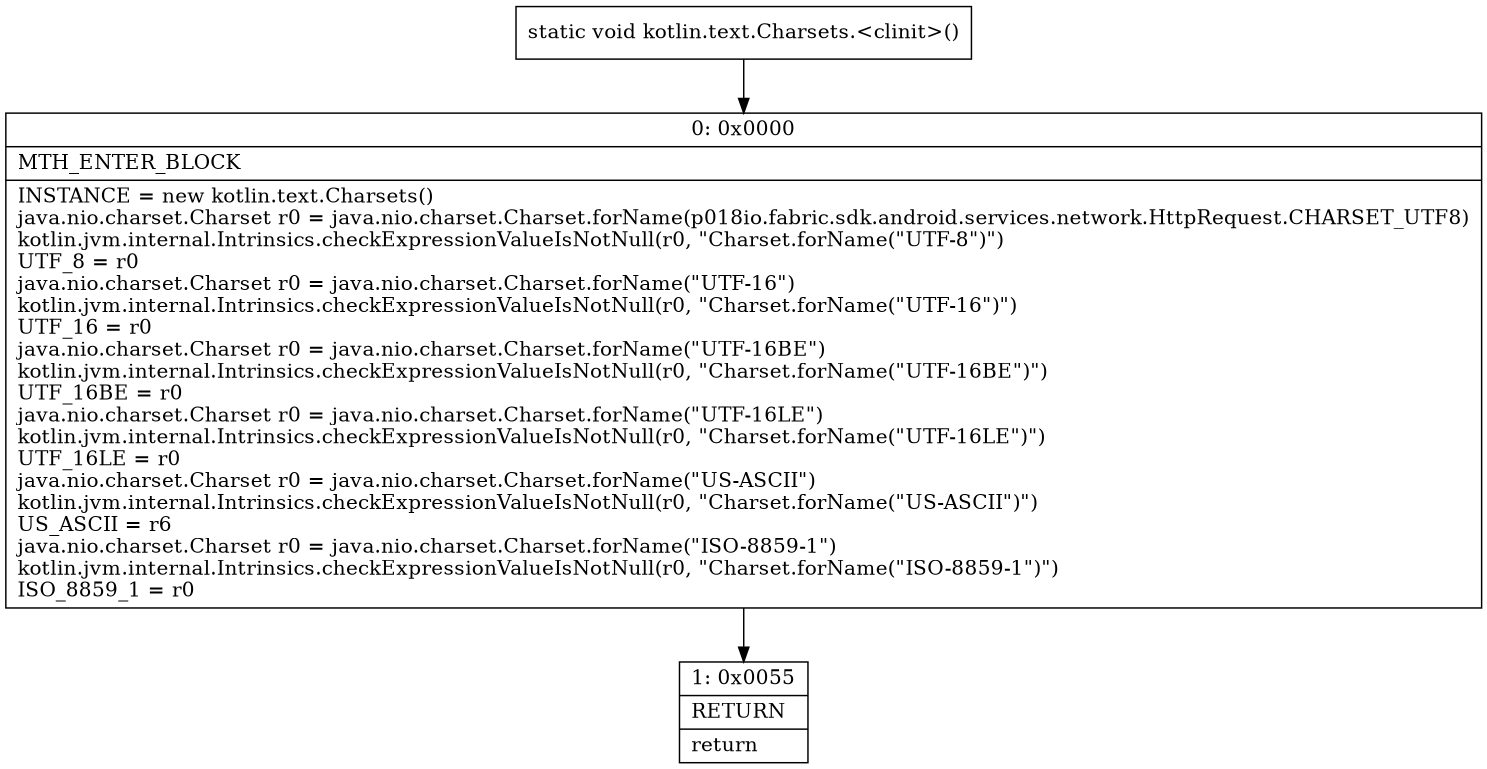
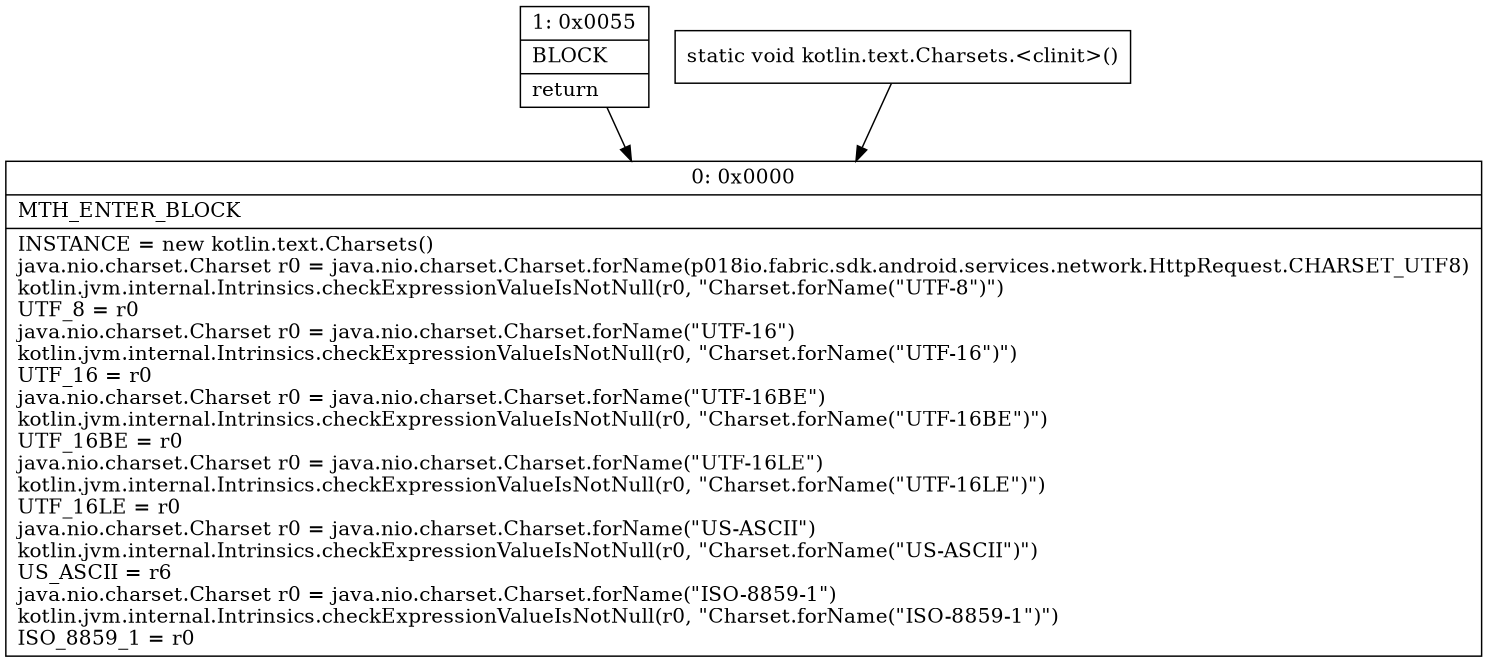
(744, 627) -> (616, 127)
(739, 712) -> (570, 56)
